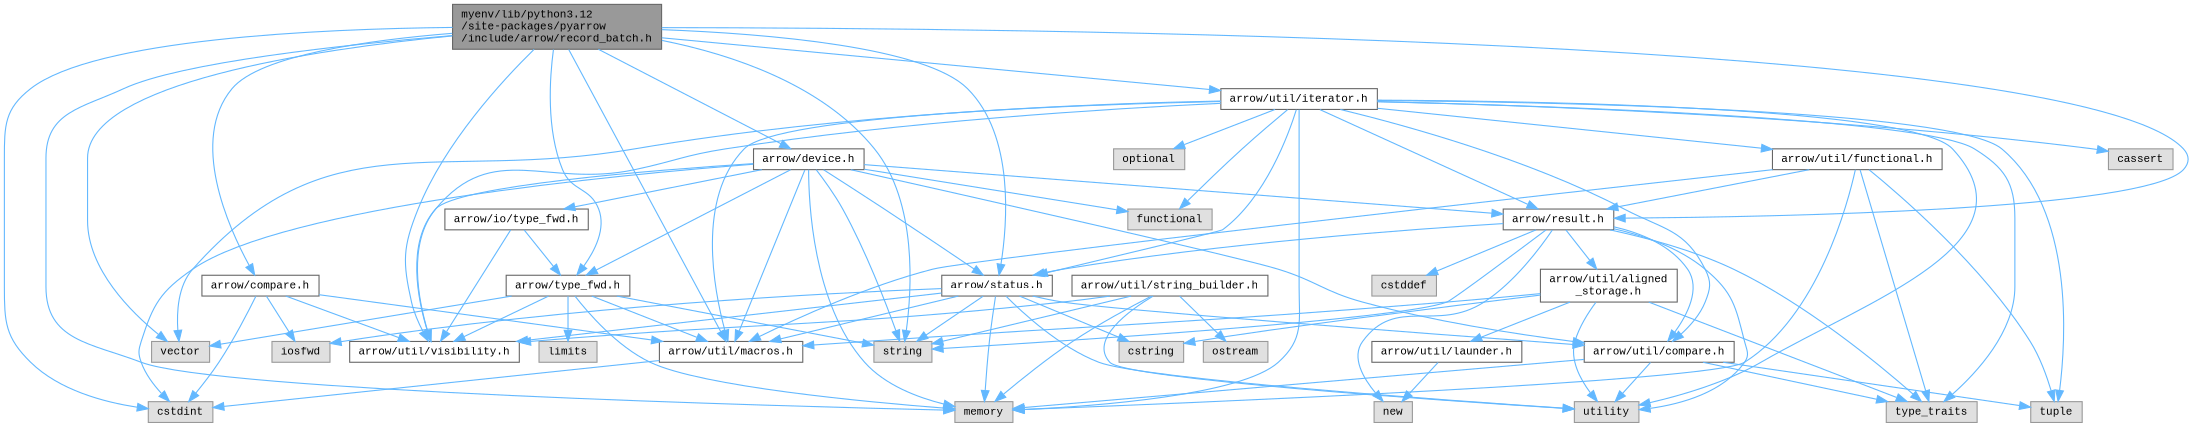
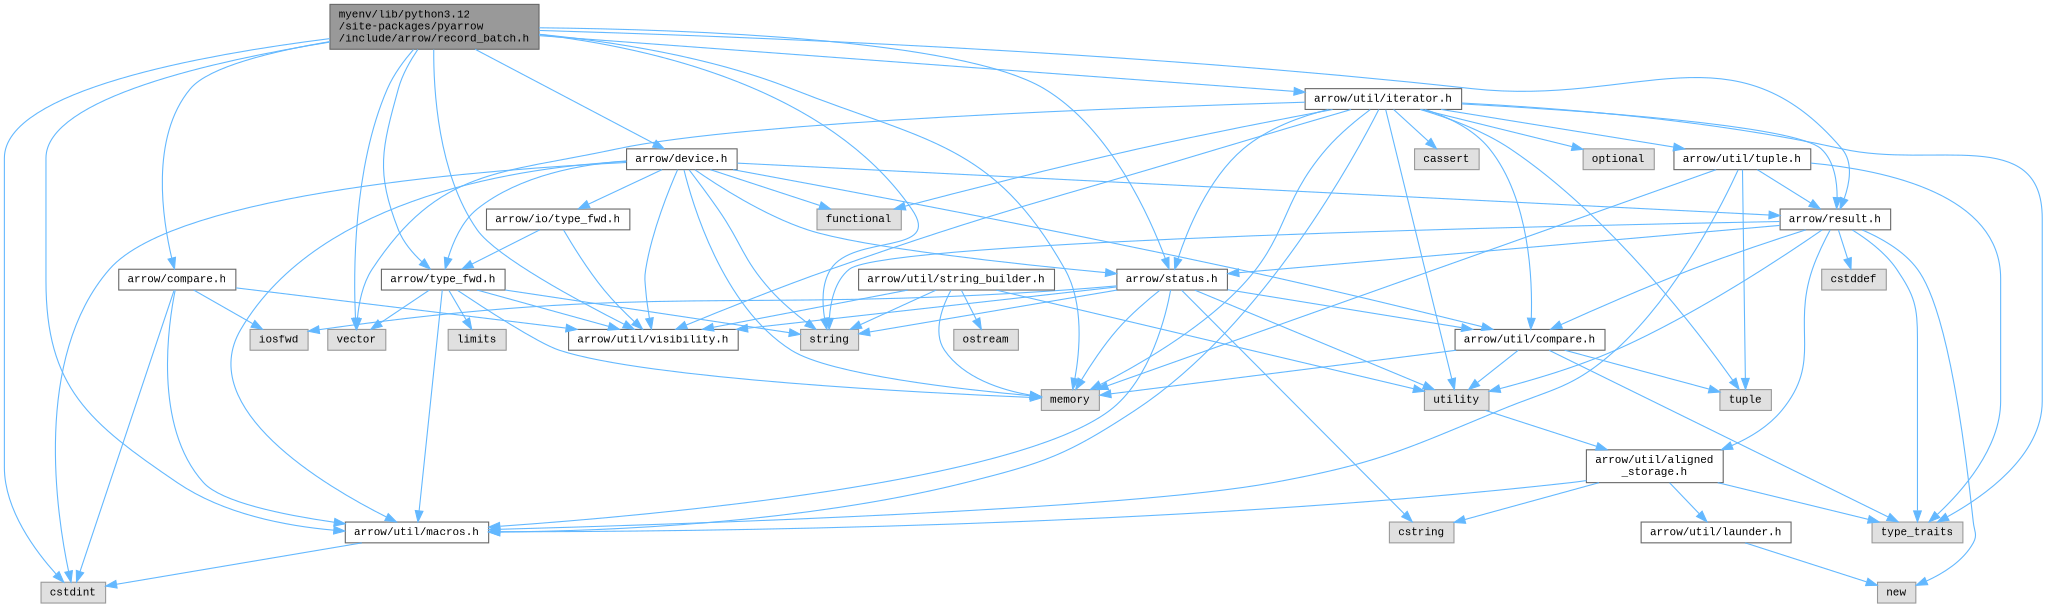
(1857, 159) -> (1742, 159)
(1574, 352) -> (1541, 428)
